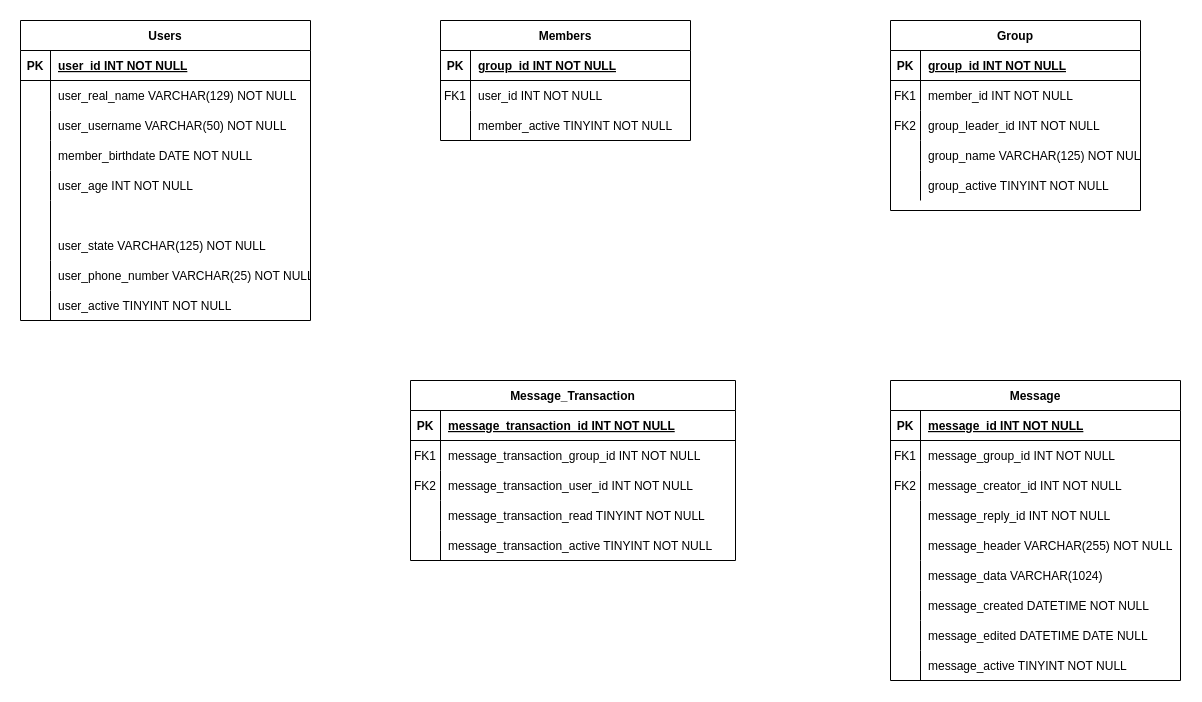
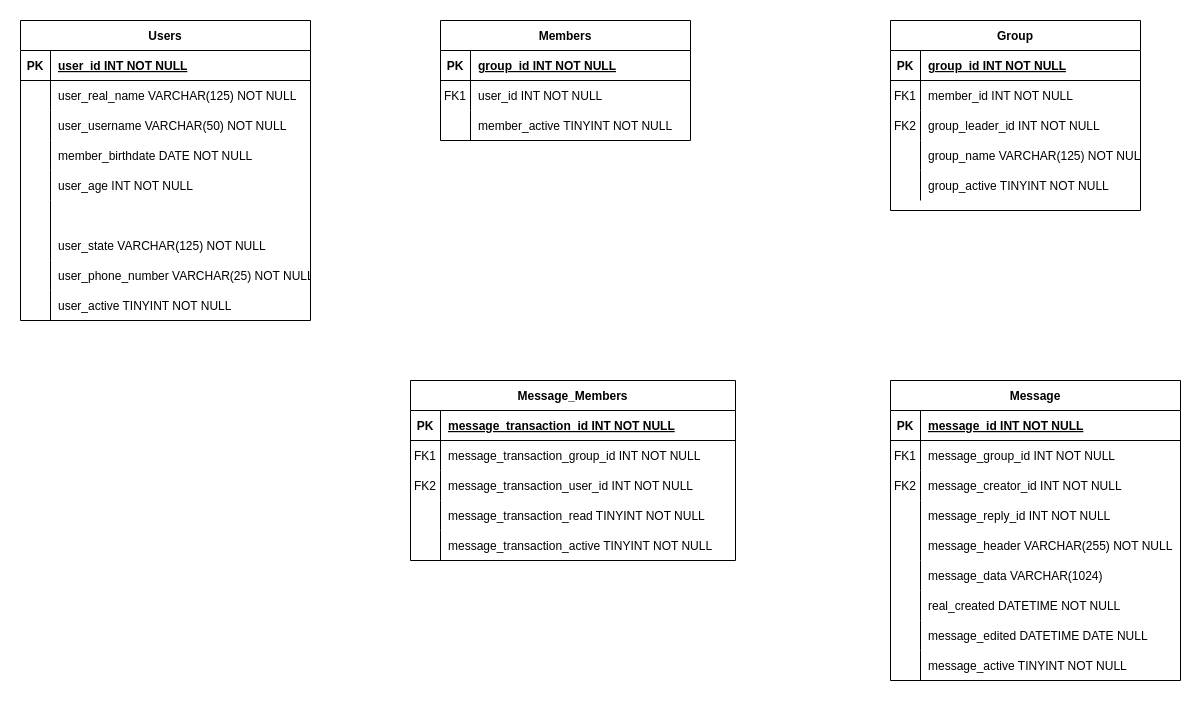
(173, 96) -> (173, 96)
(573, 396) -> (573, 396)
(1034, 606) -> (1023, 606)
